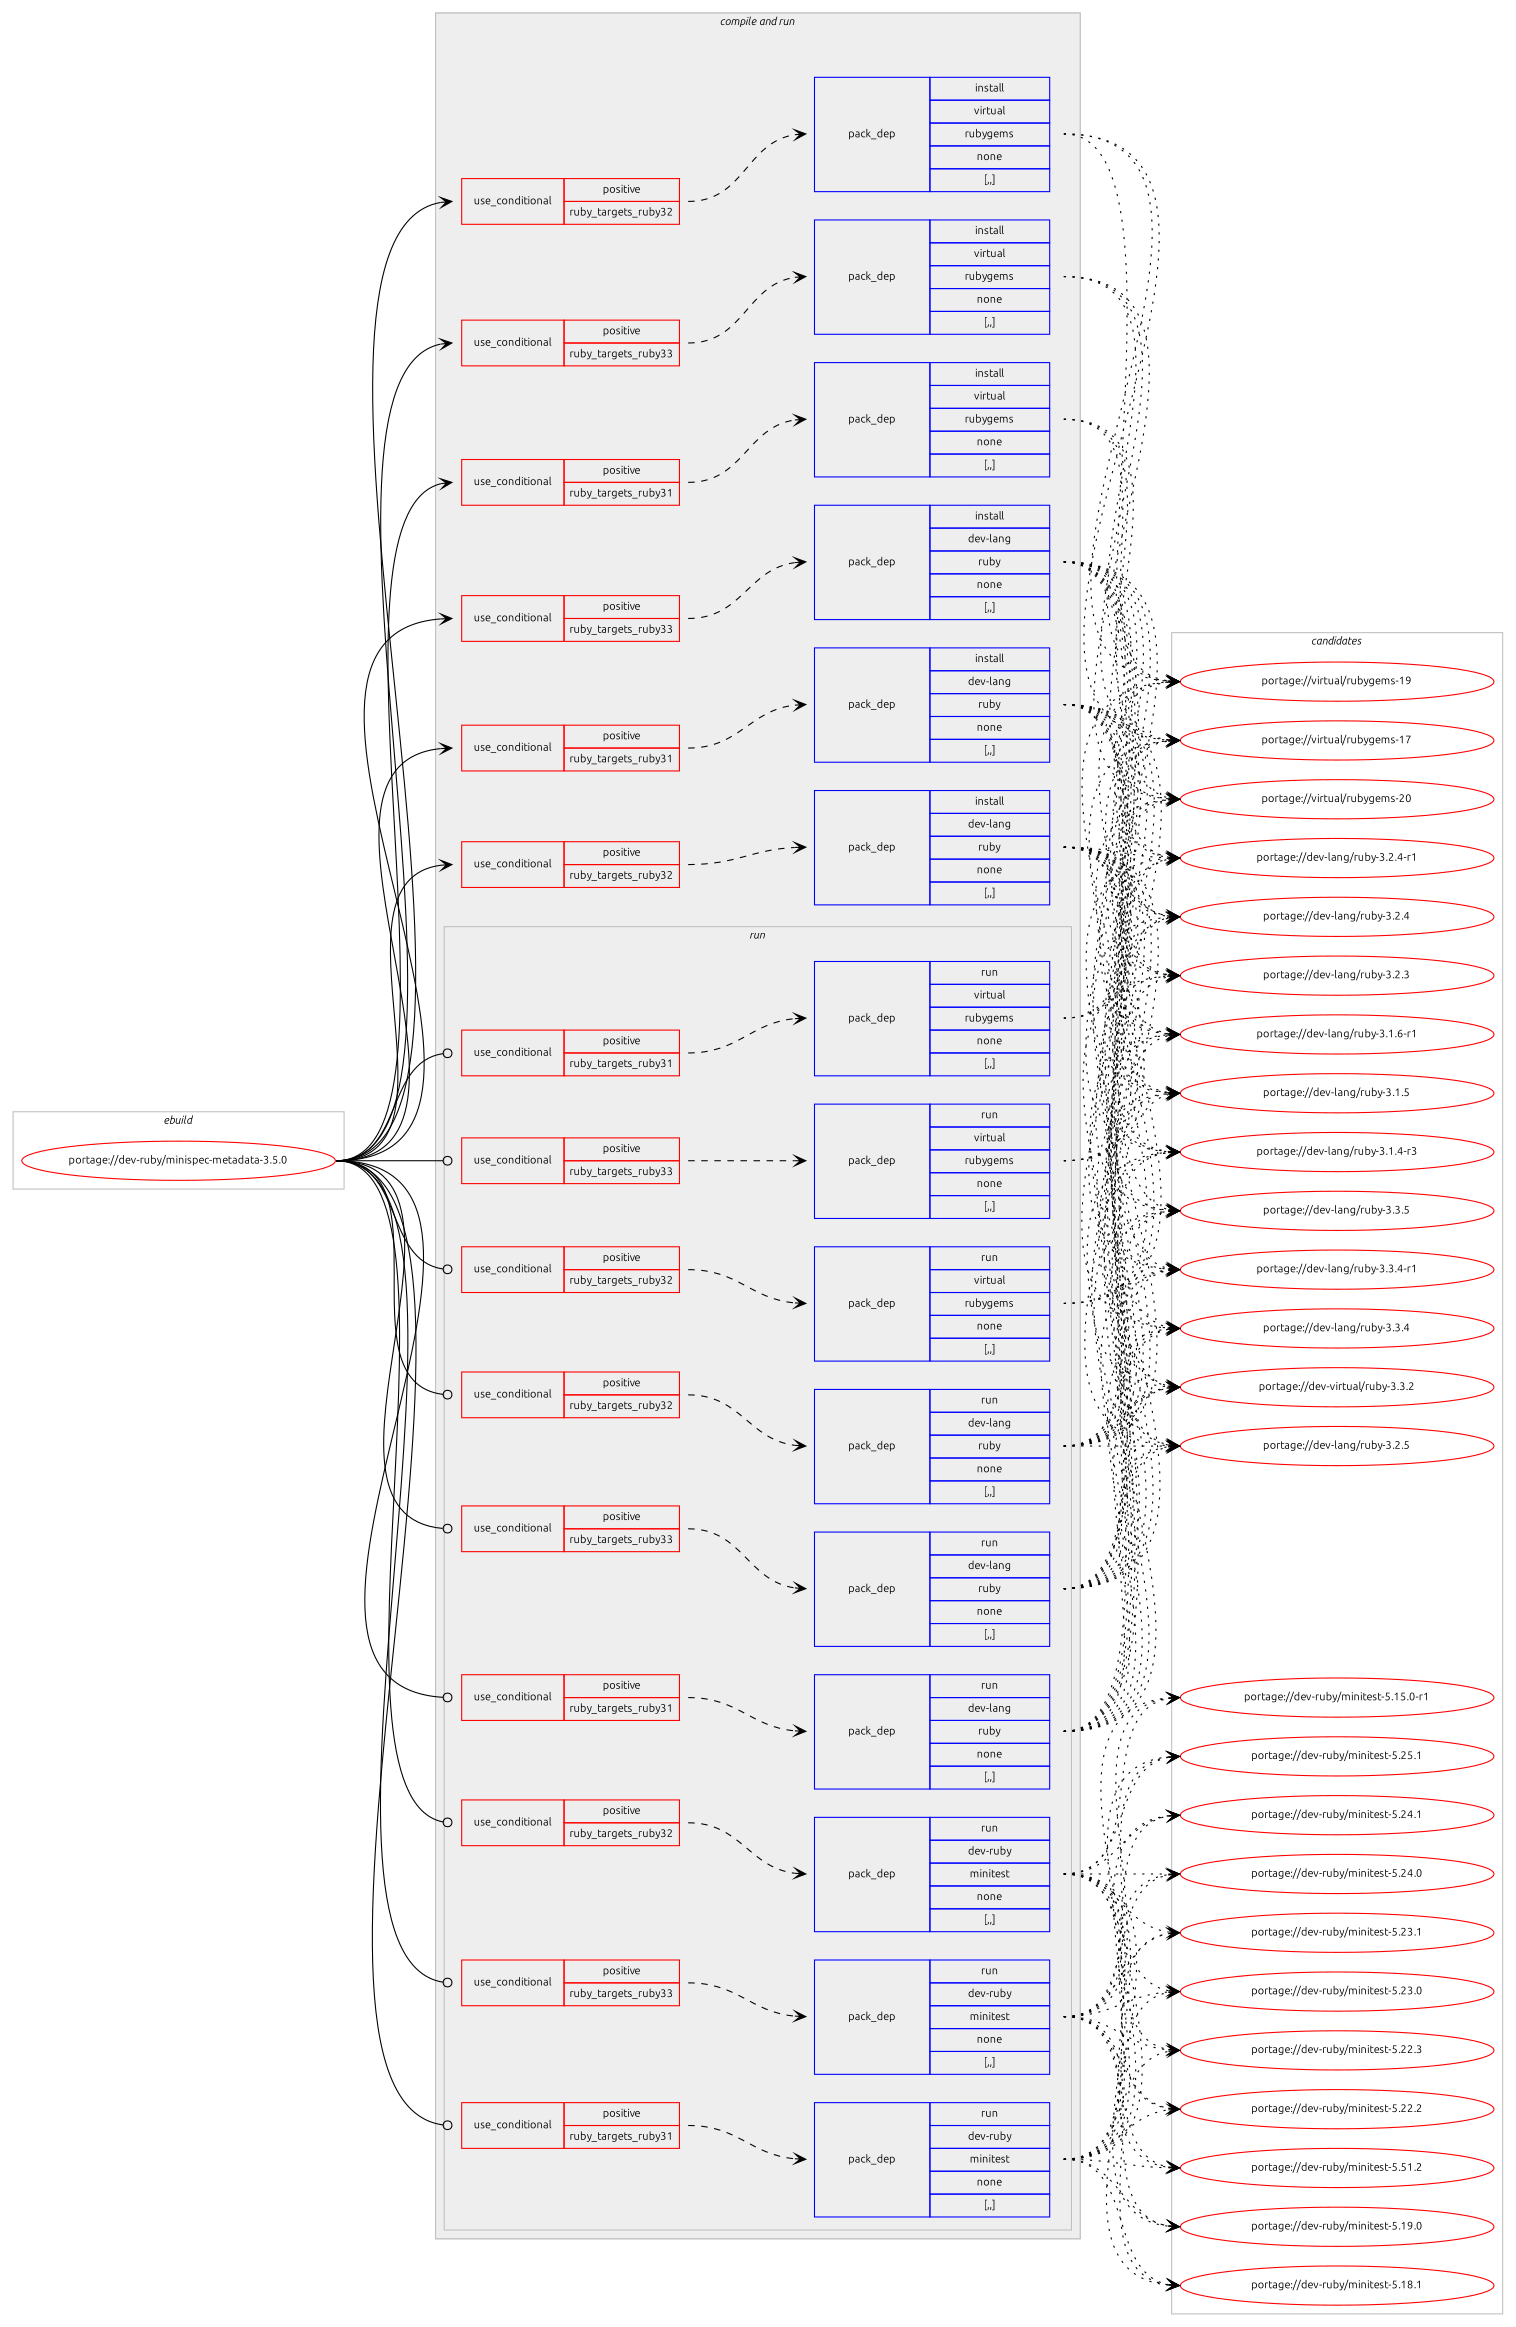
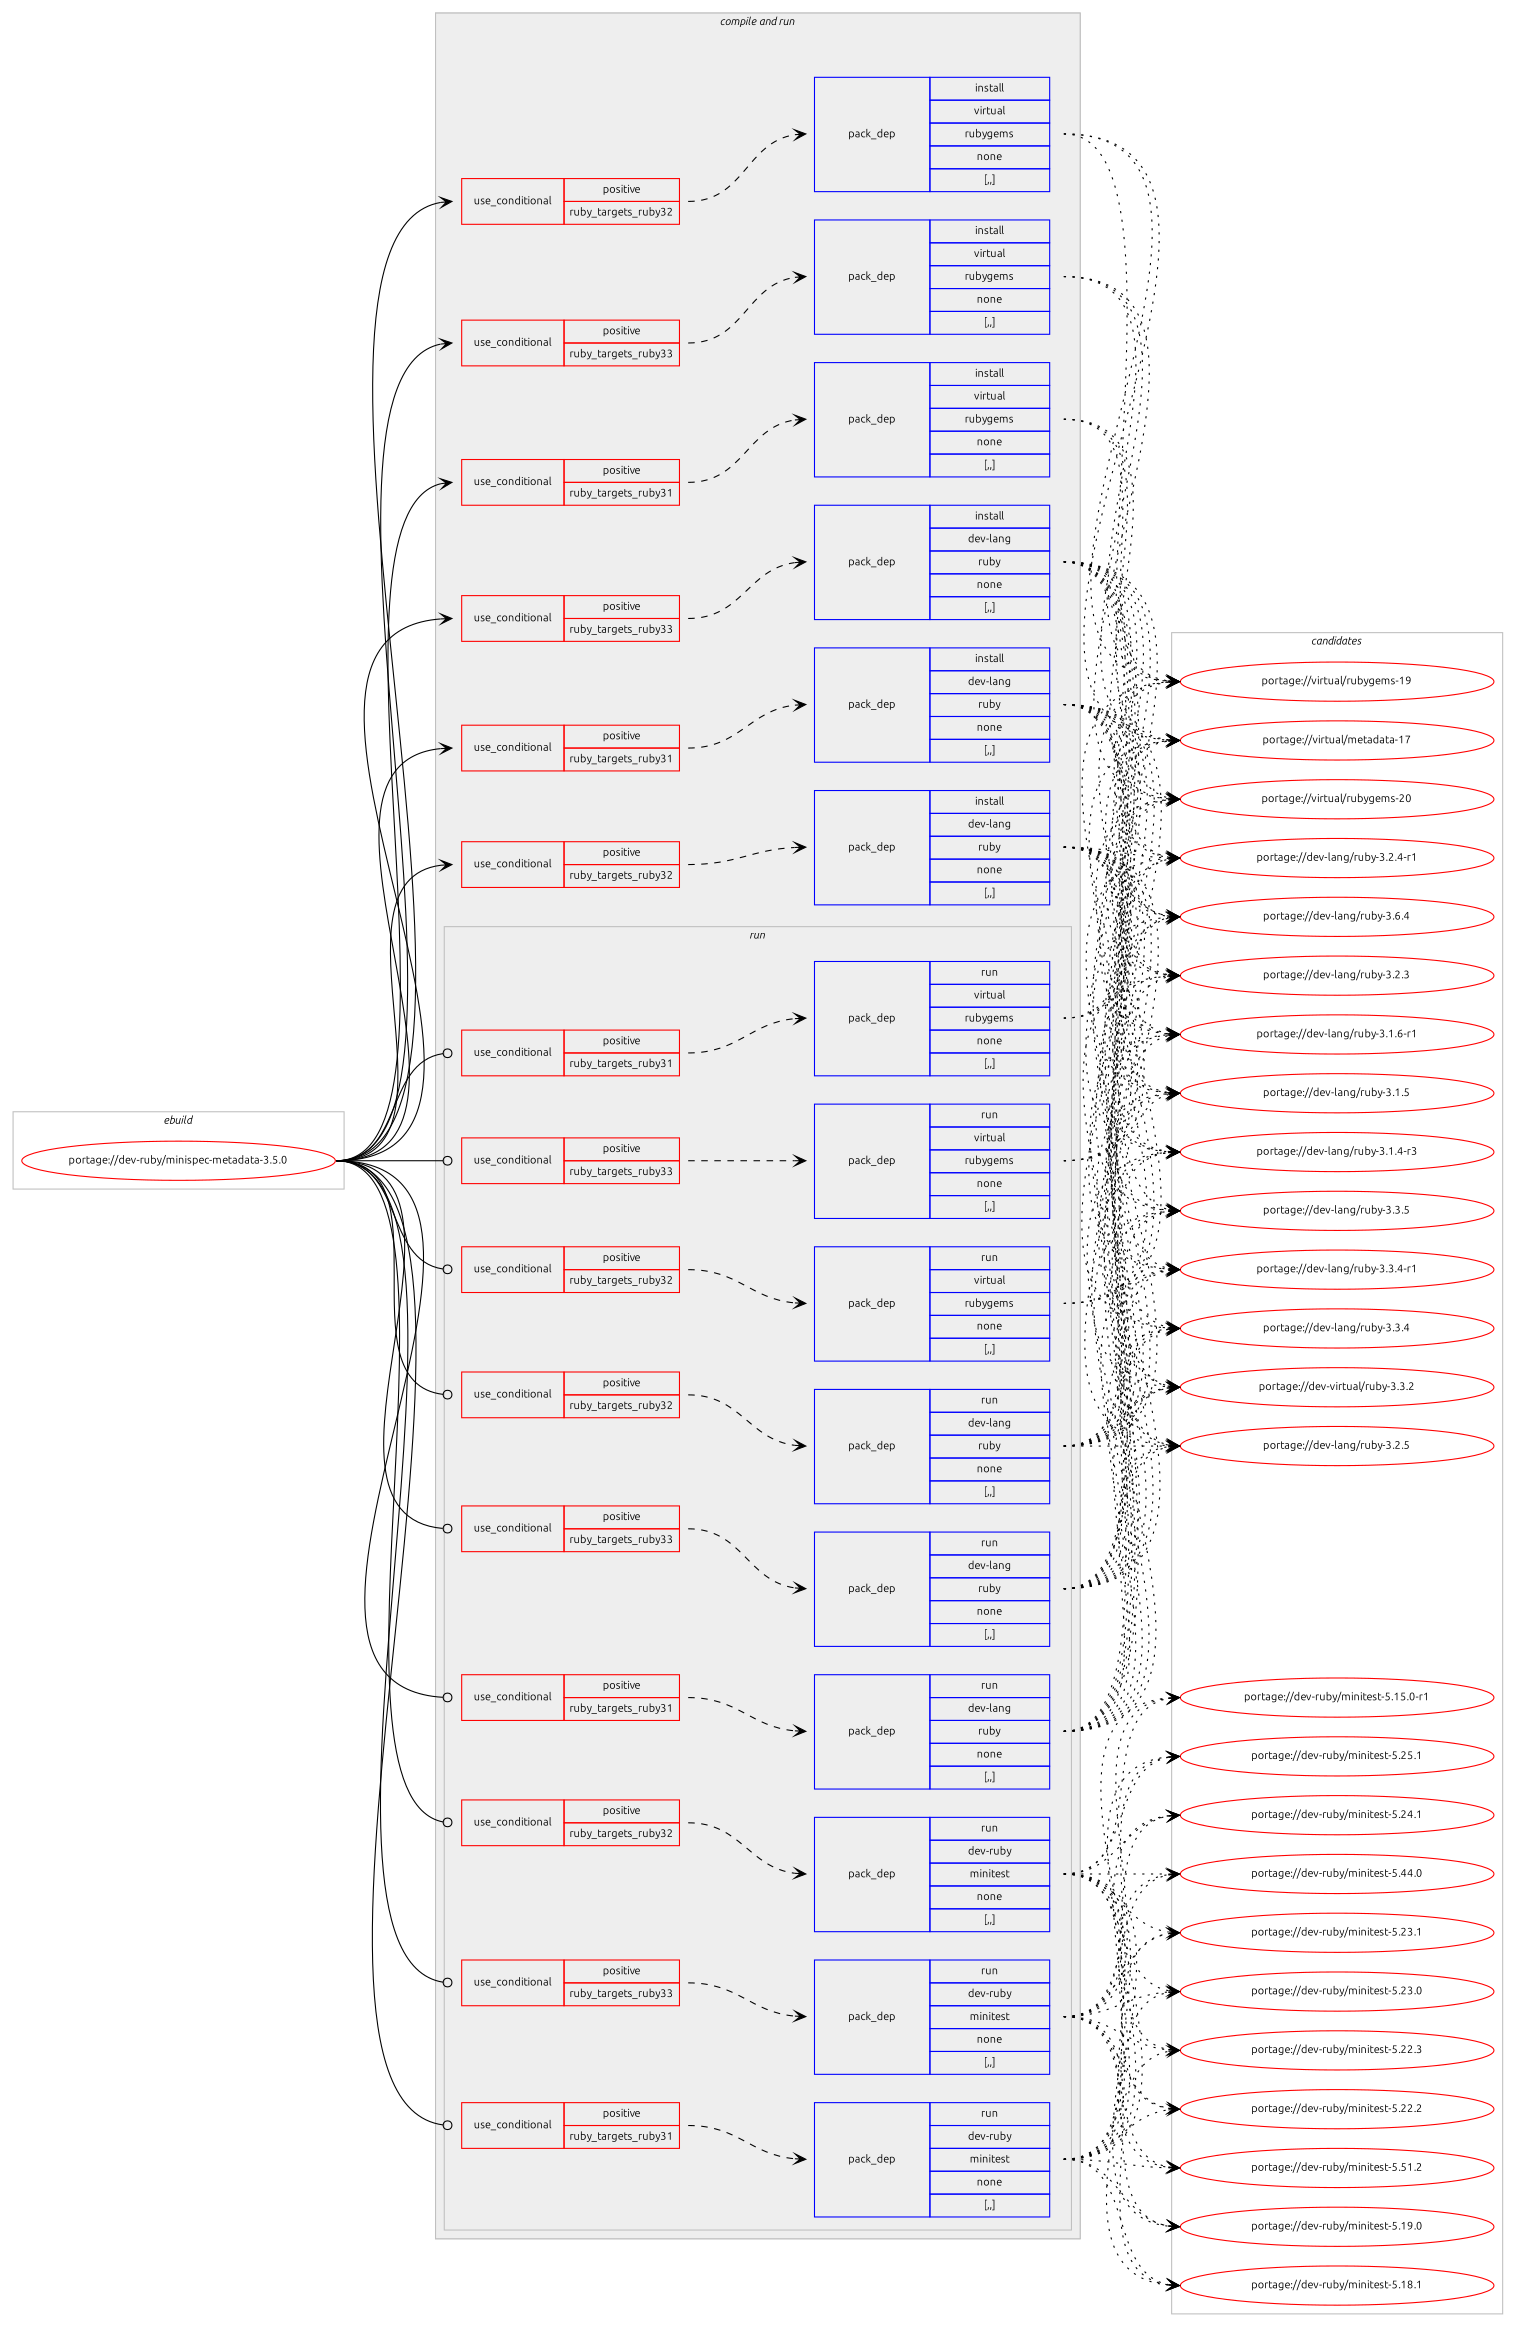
(1337, 740) -> (1337, 740)
(1337, 917) -> (1337, 917)
(1337, 1874) -> (1337, 1874)
